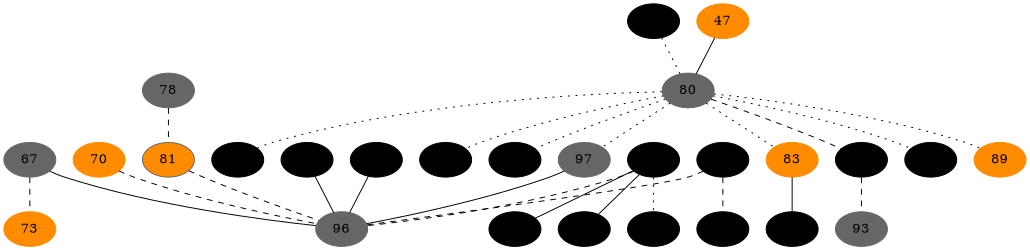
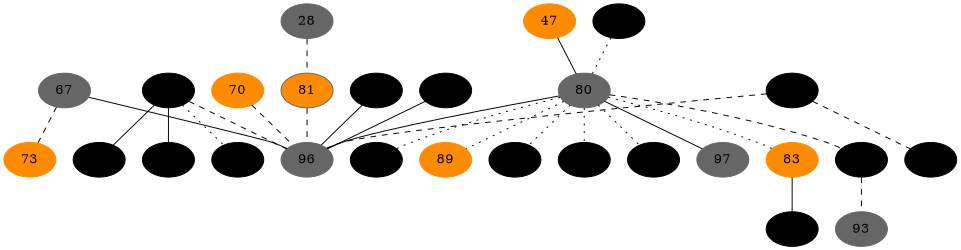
(168, 90) -> (307, 21)
(636, 125) -> (653, 125)
(467, 202) -> (442, 118)
